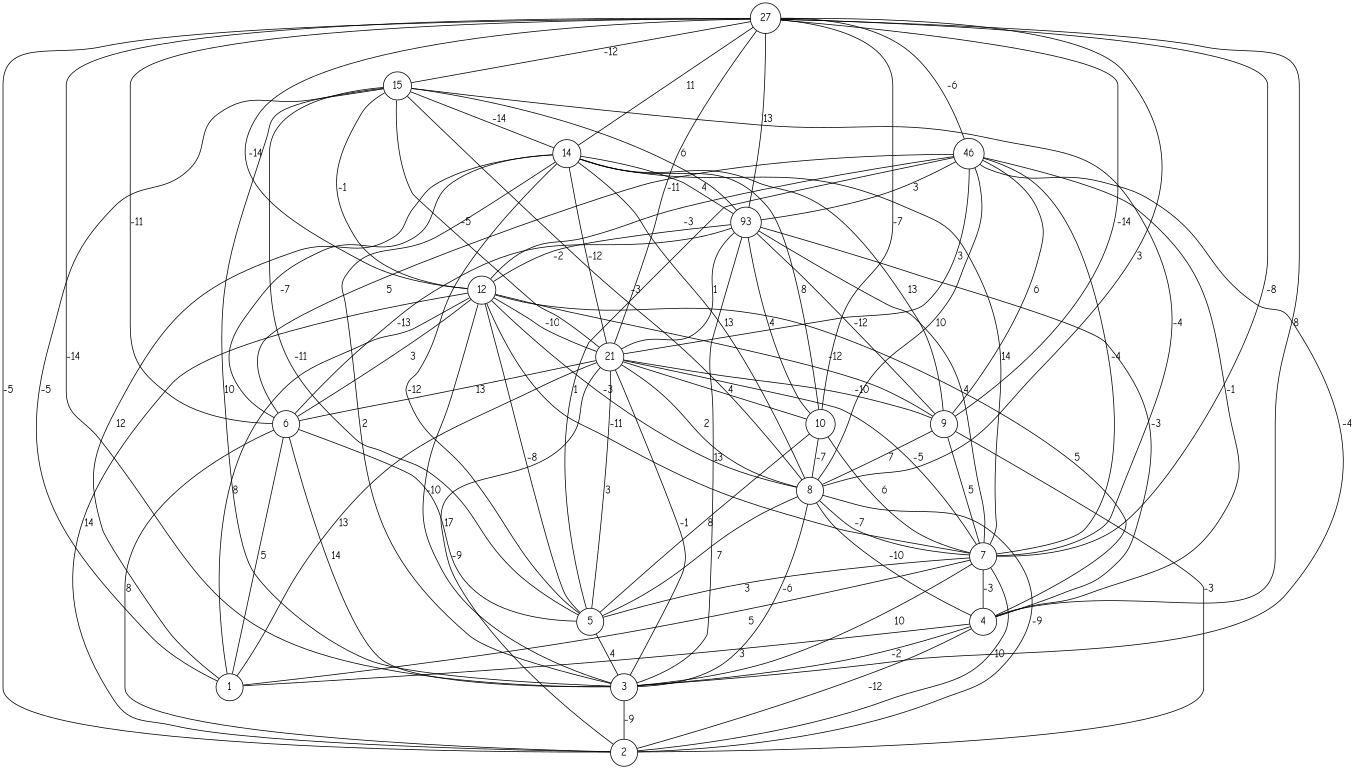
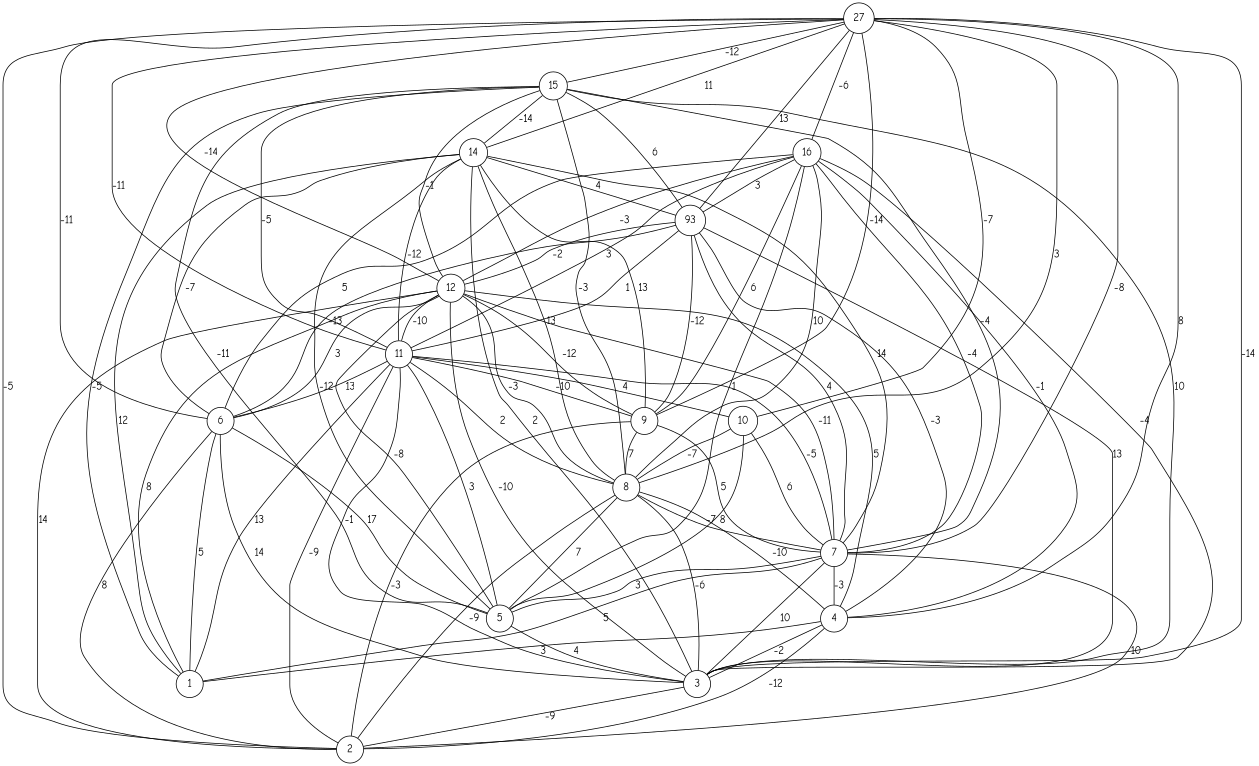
(969, 154) -> (807, 153)
(770, 212) -> none
(769, 325) -> none
(610, 357) -> (399, 354)
